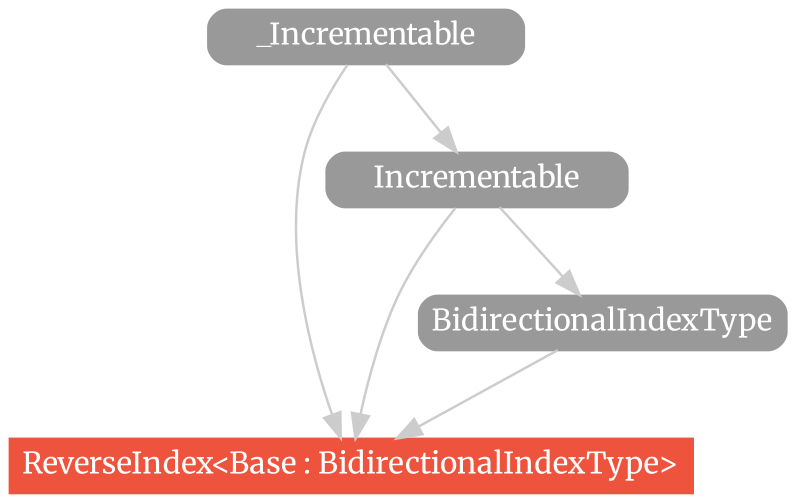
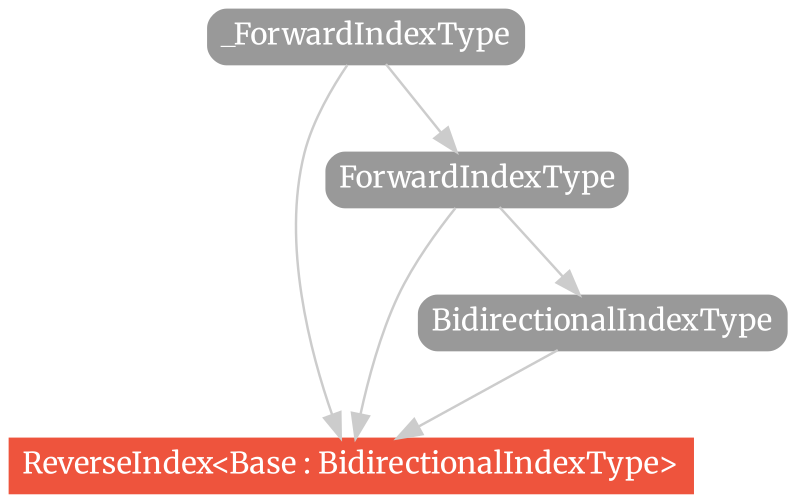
(366, 37) -> (366, 37)
(477, 180) -> (477, 180)
